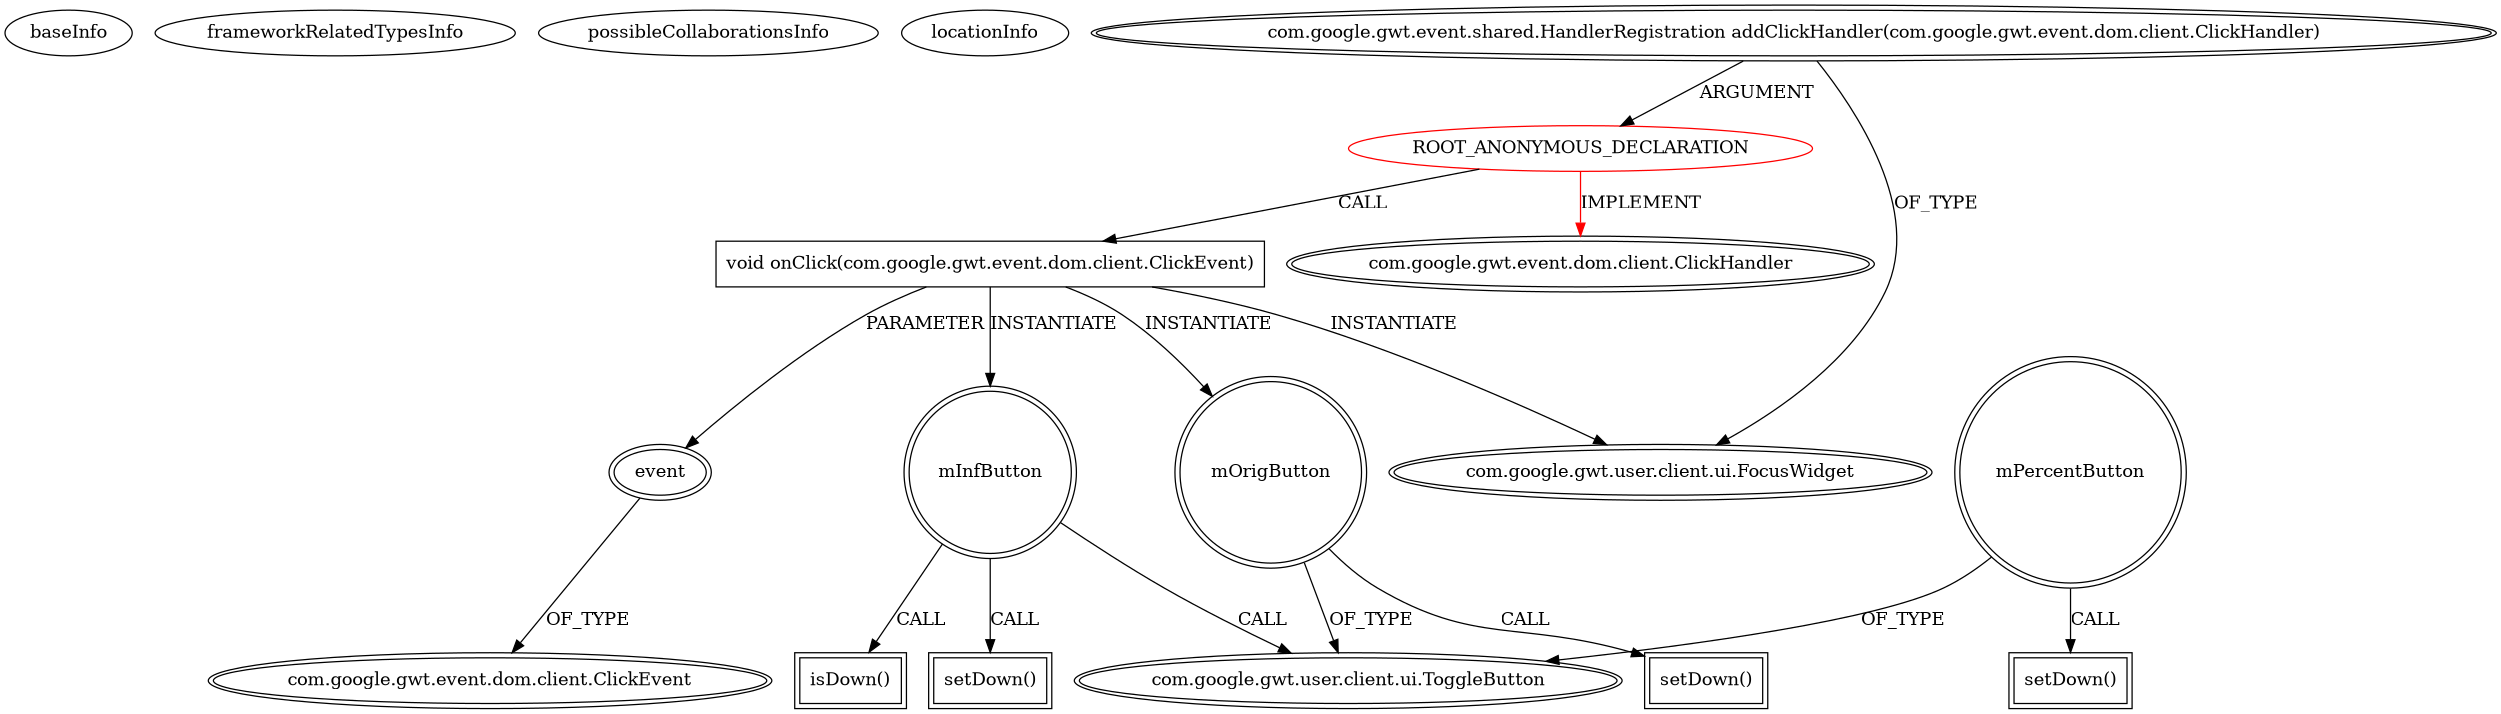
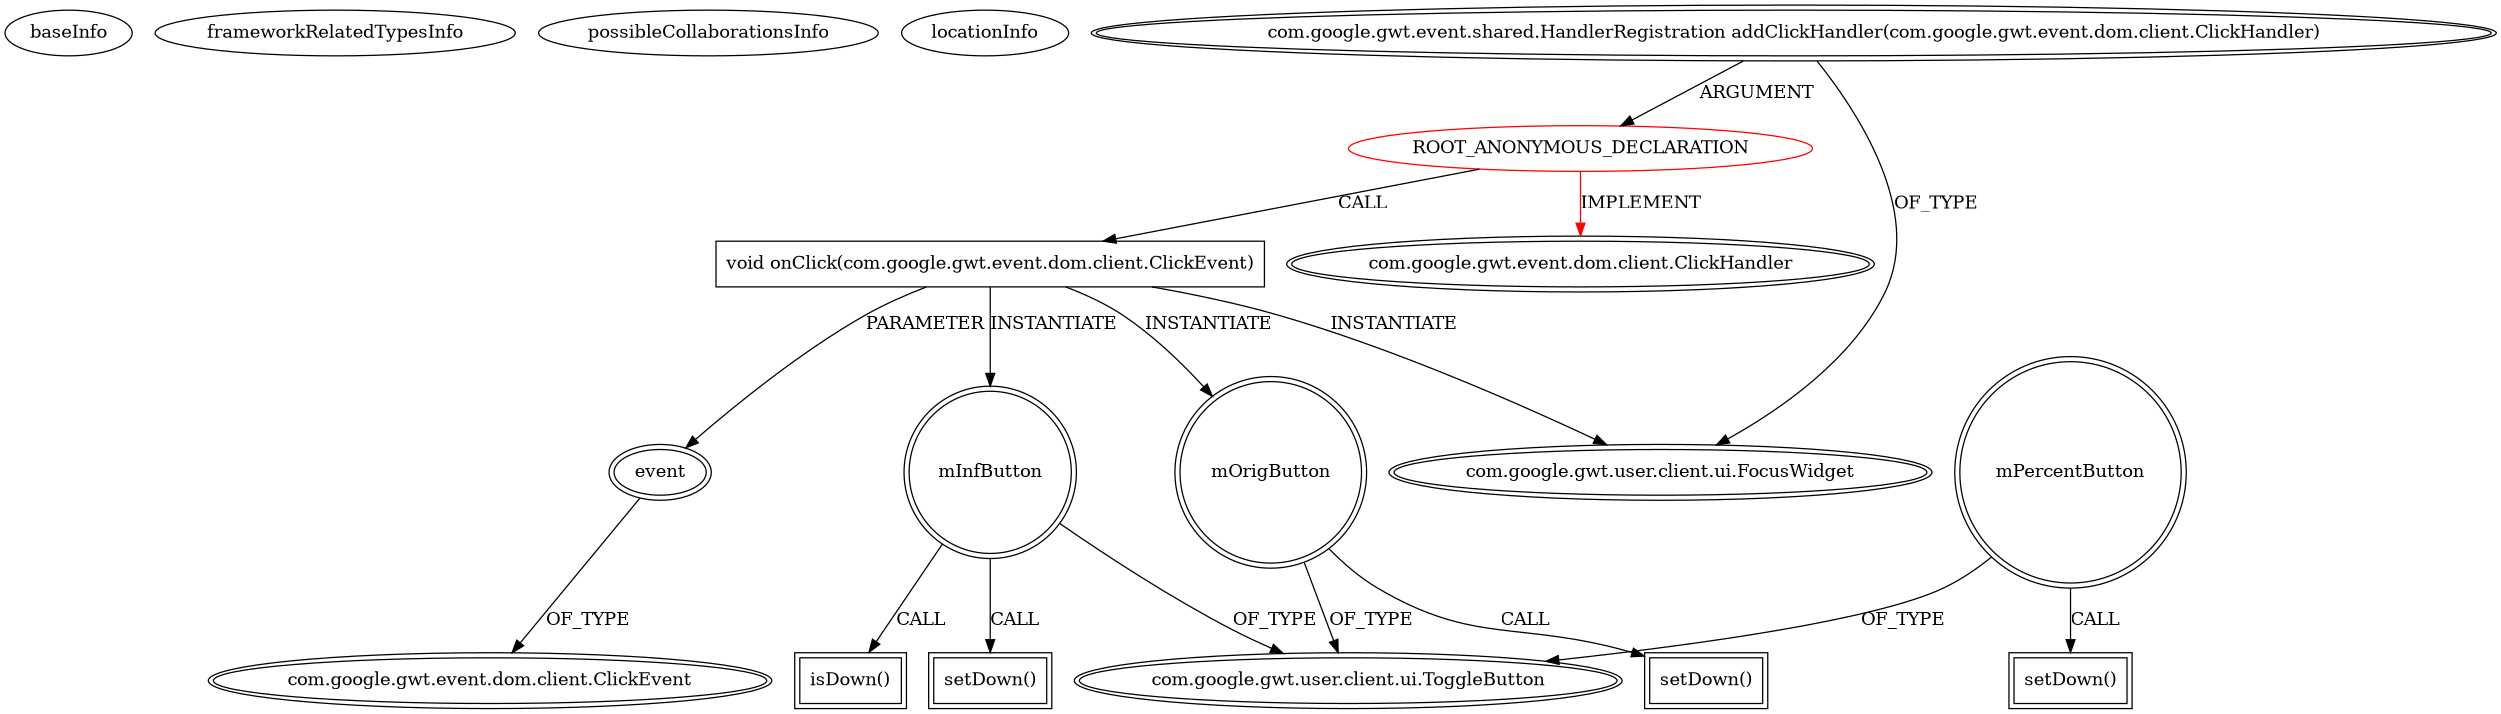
(1263, 620) -> (1275, 620)
